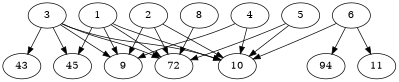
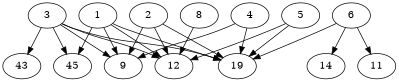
(174, 66) -> (174, 66)
(237, 66) -> (237, 66)
(326, 66) -> (326, 66)
